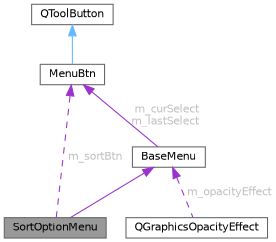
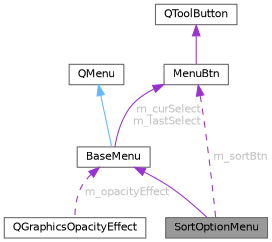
(72, 50) -> (196, 50)
none -> (96, 75)
